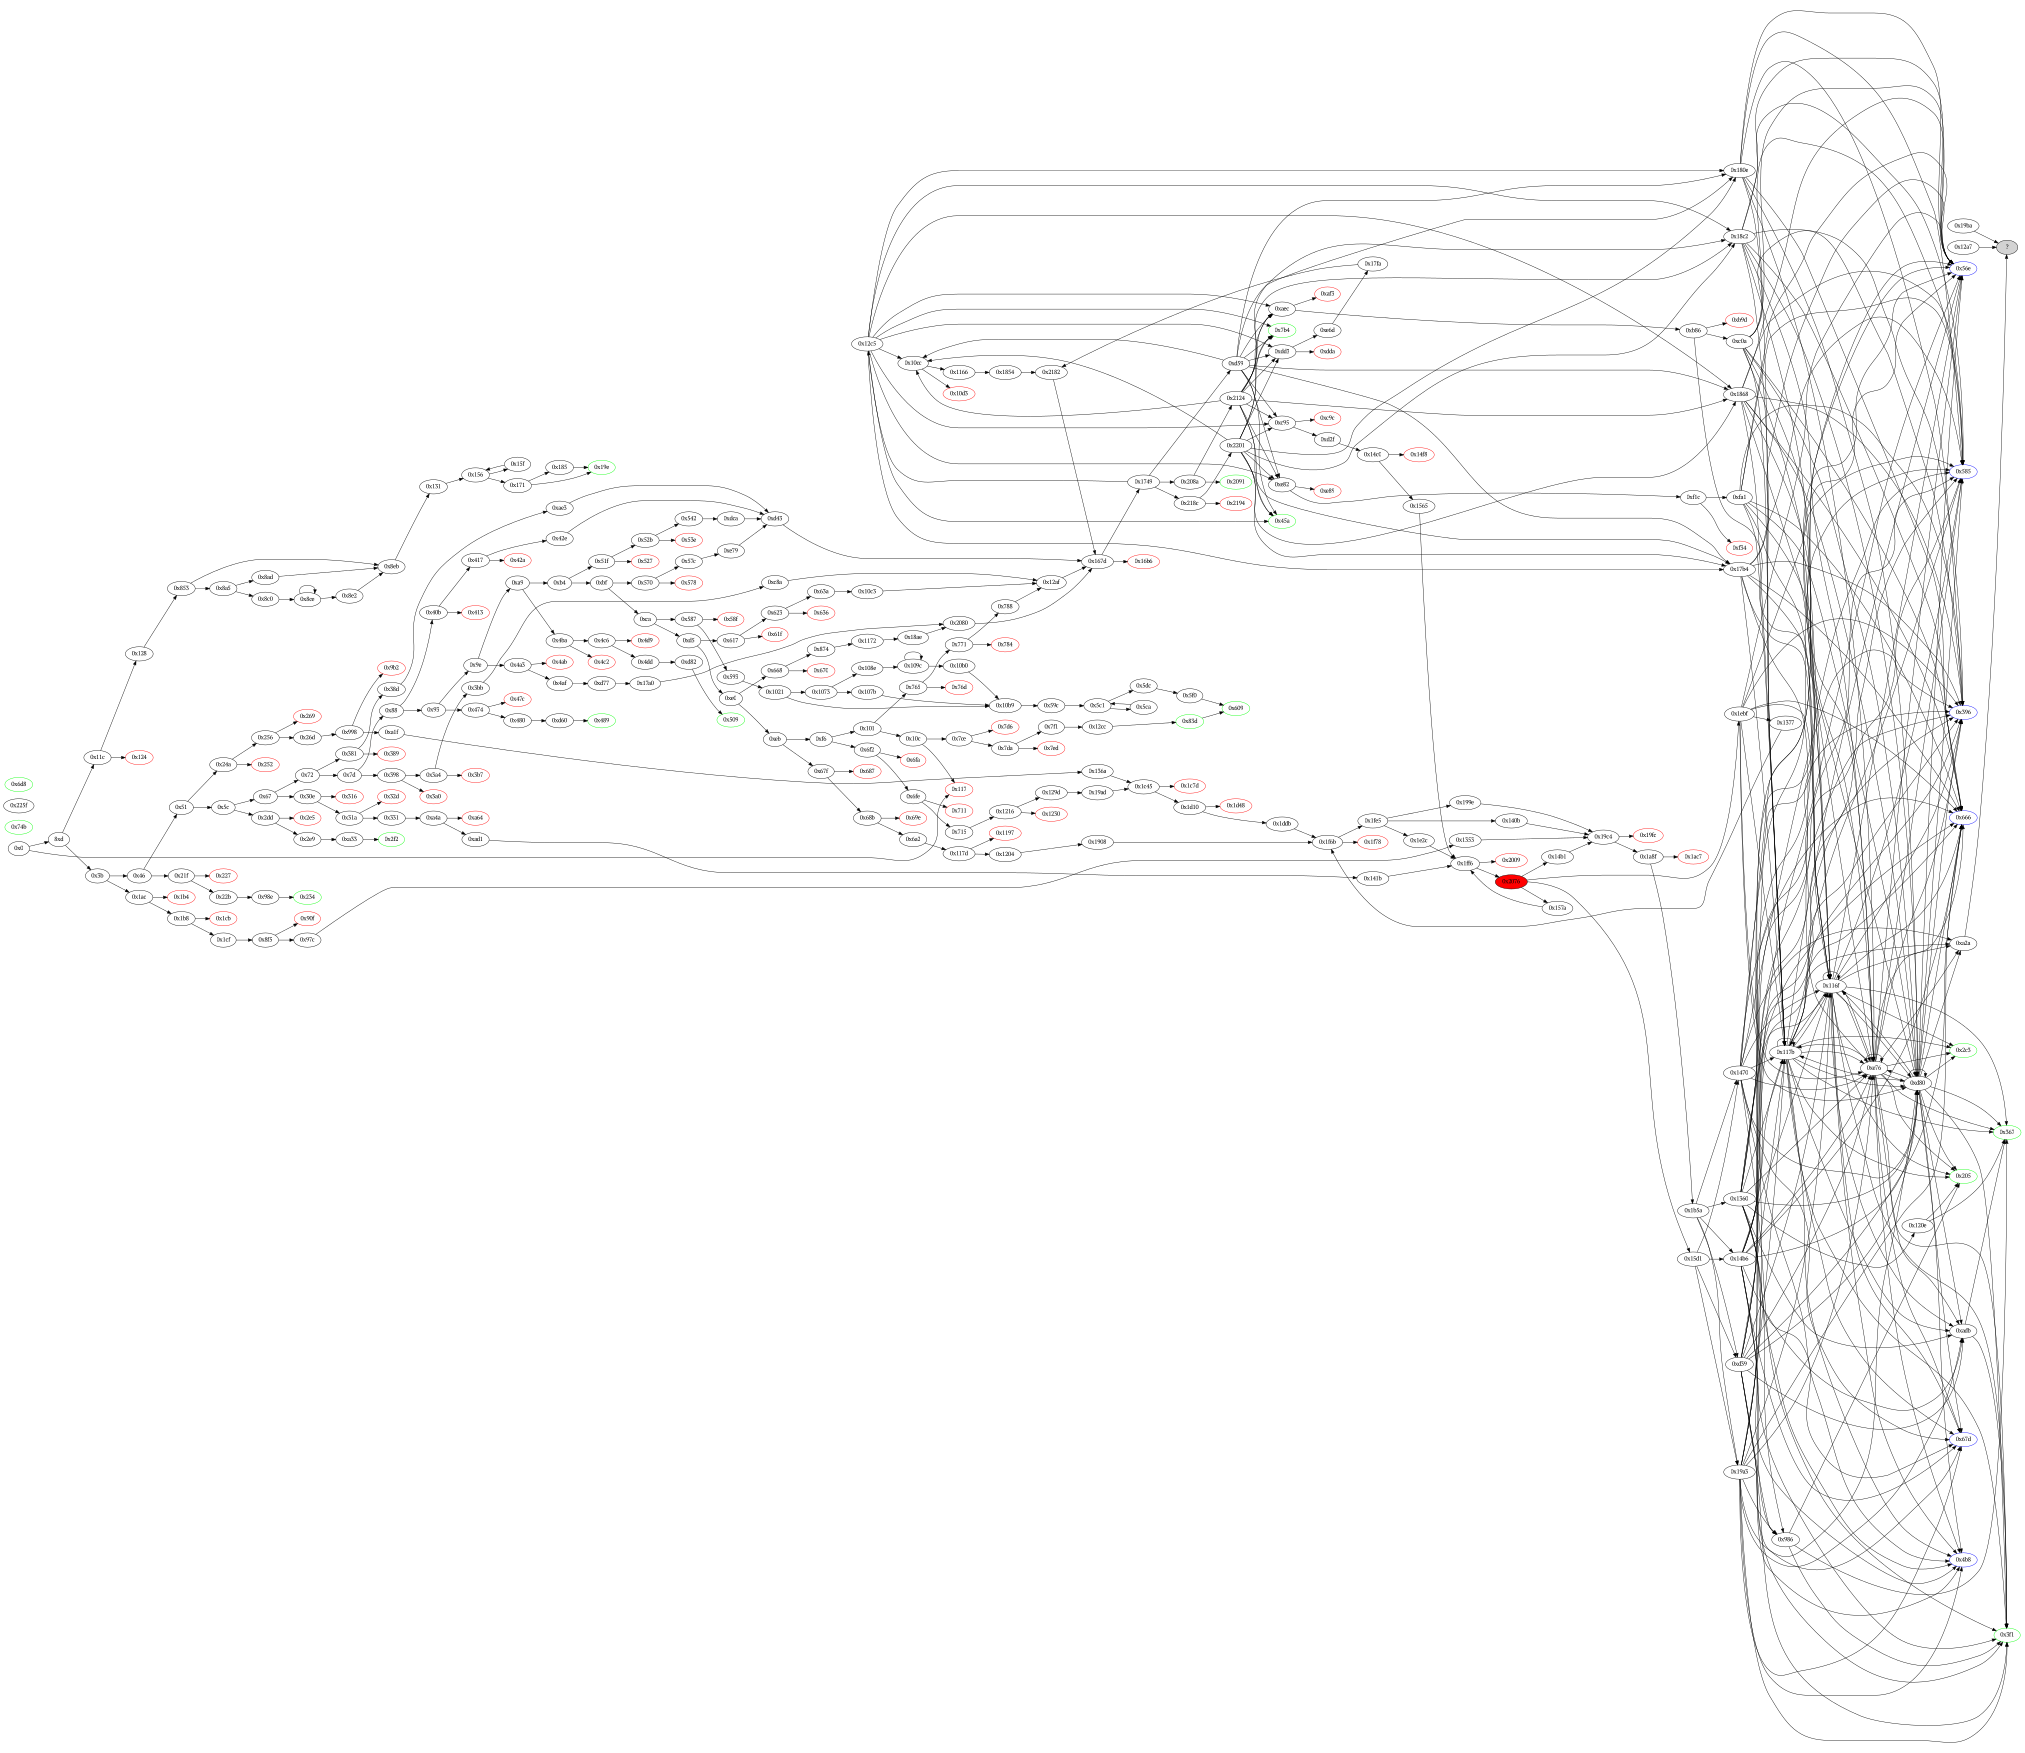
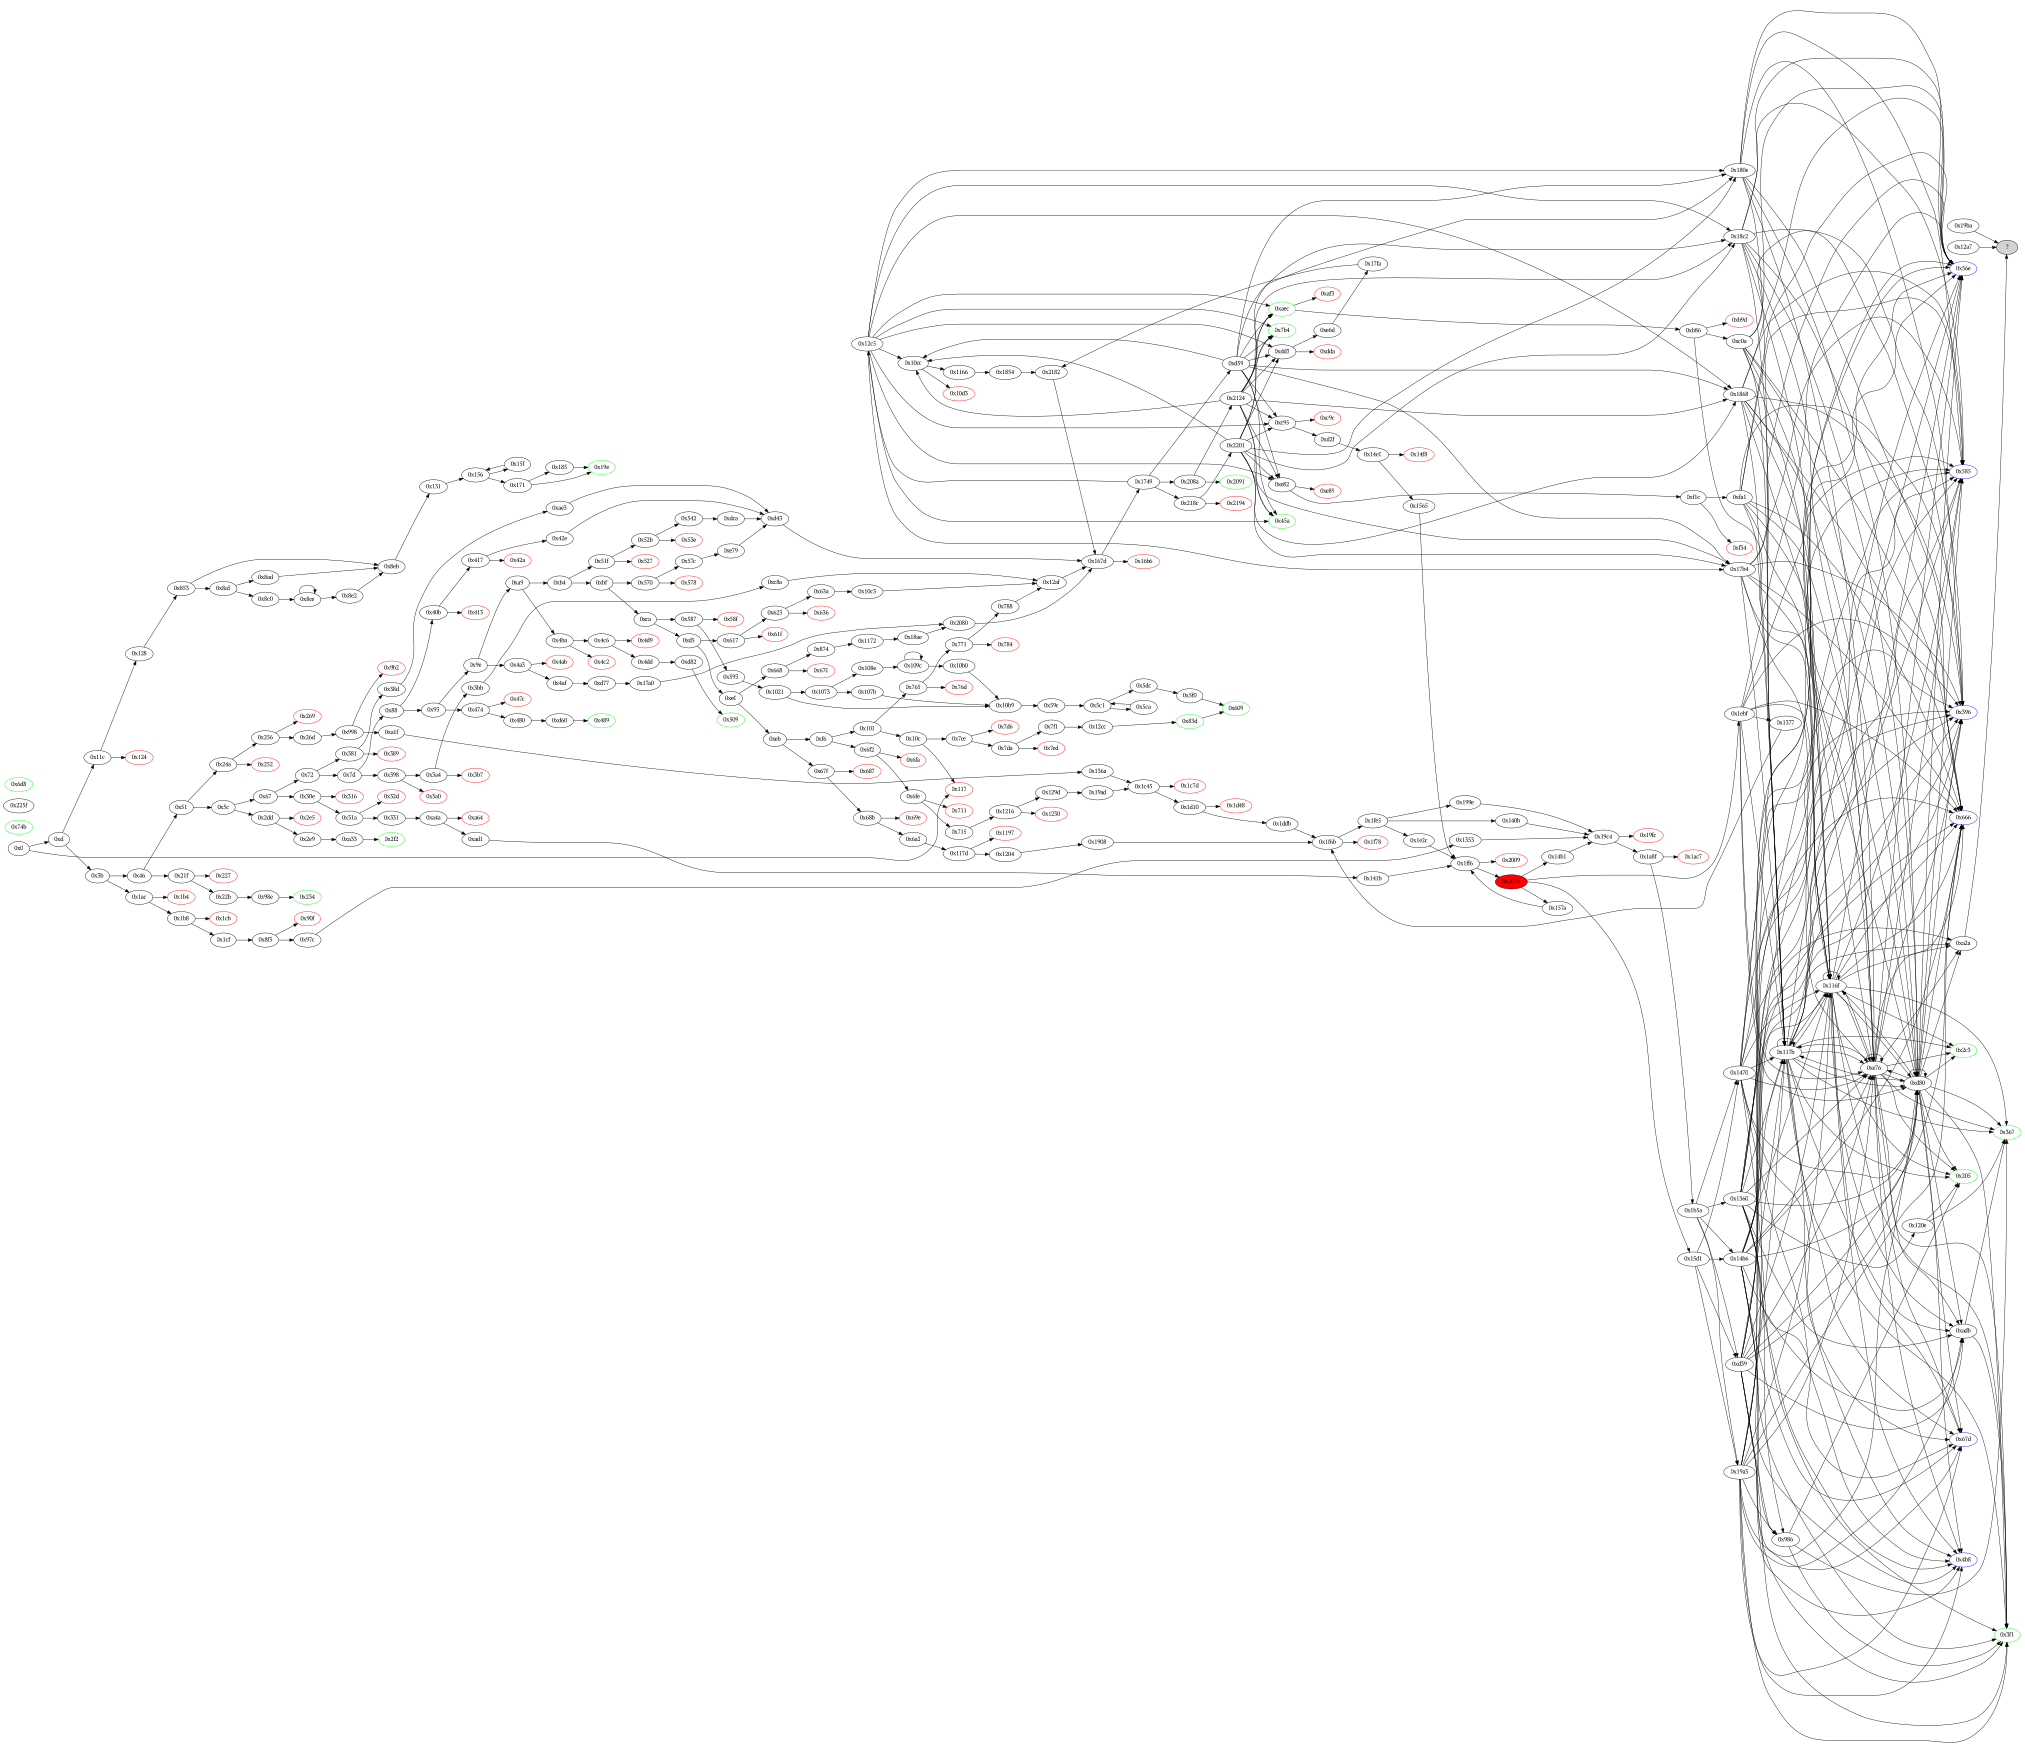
(1858, 163) -> none
(1282, 309) -> (1282, 309)
(59, 840) -> (59, 840)
